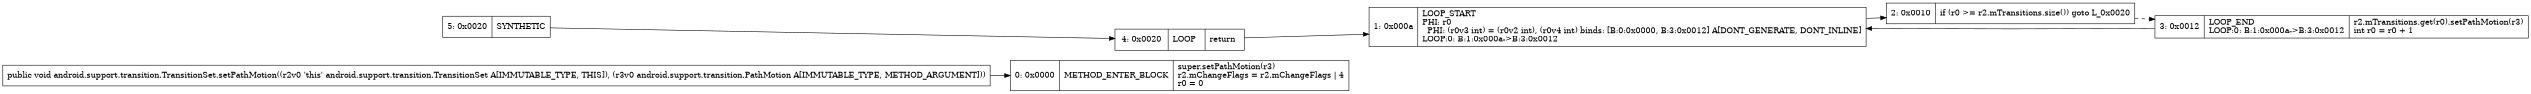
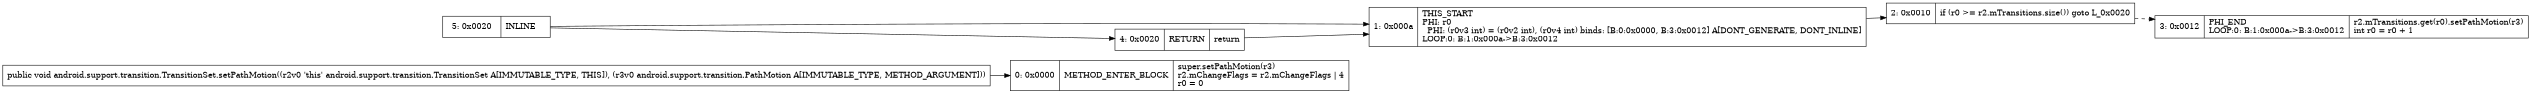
(1449, 14) -> (1448, 14)
(2232, 22) -> (2228, 22)
(521, 27) -> (521, 27)
(2013, 29) -> (957, 24)
(1184, 39) -> (1187, 39)
